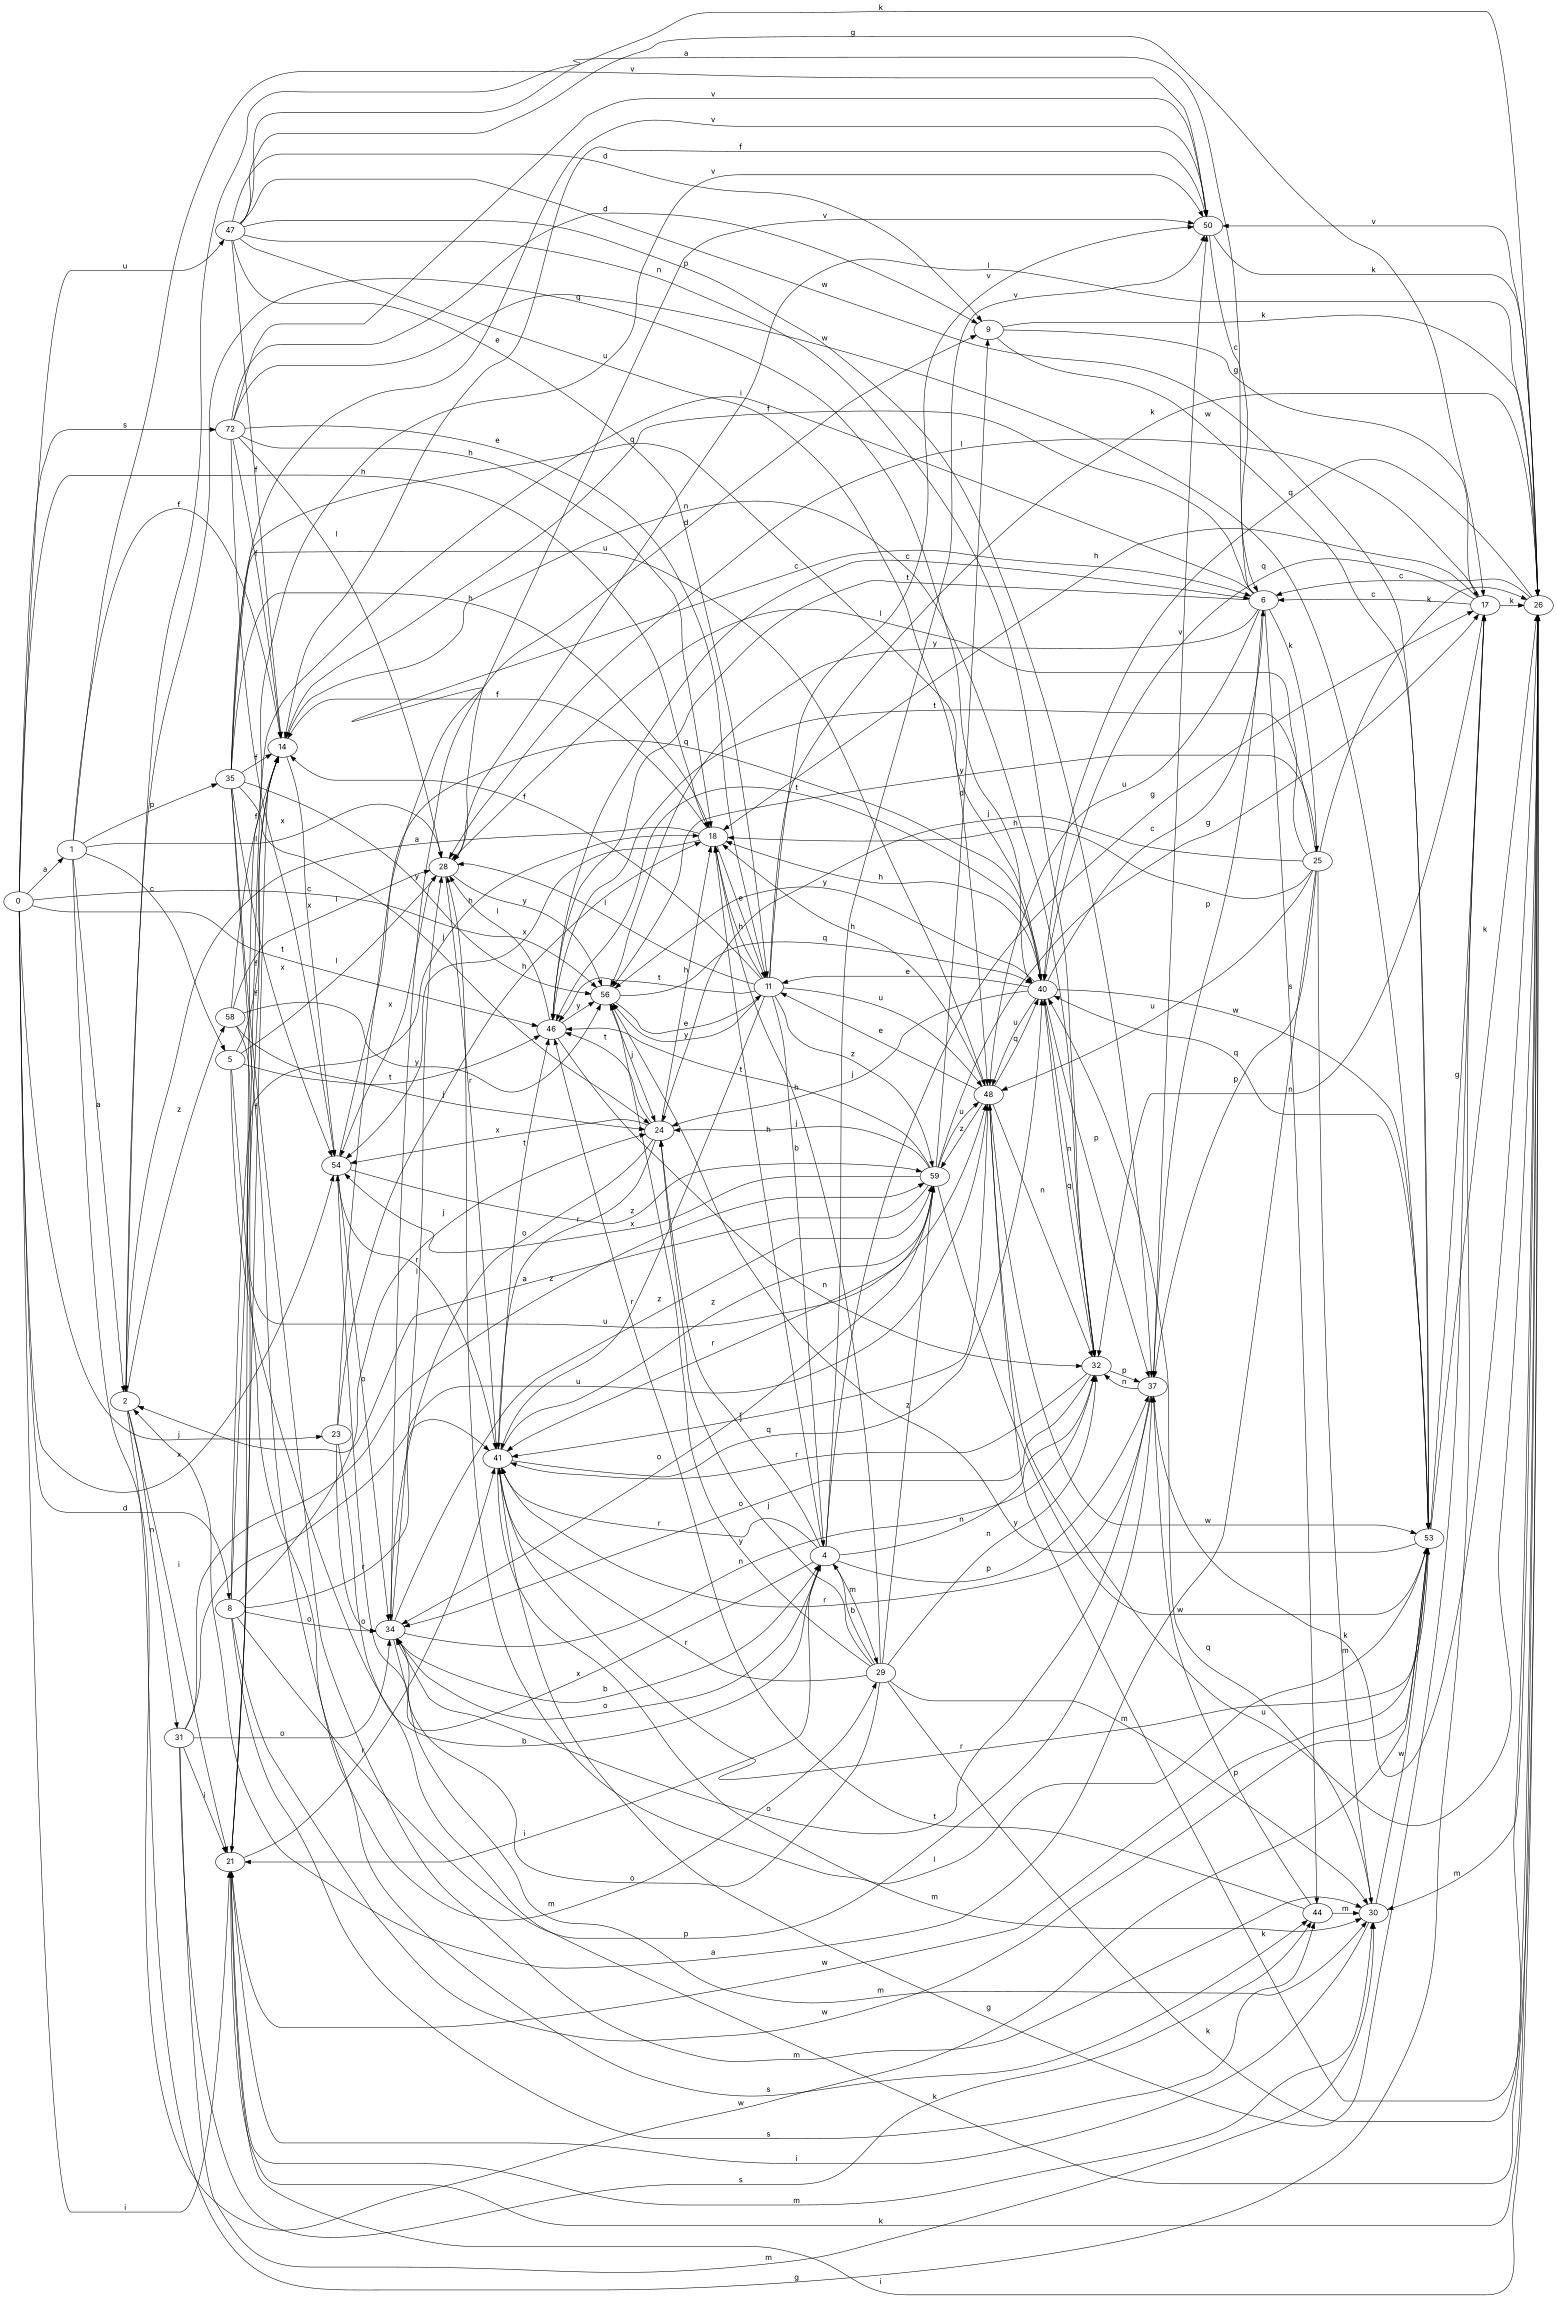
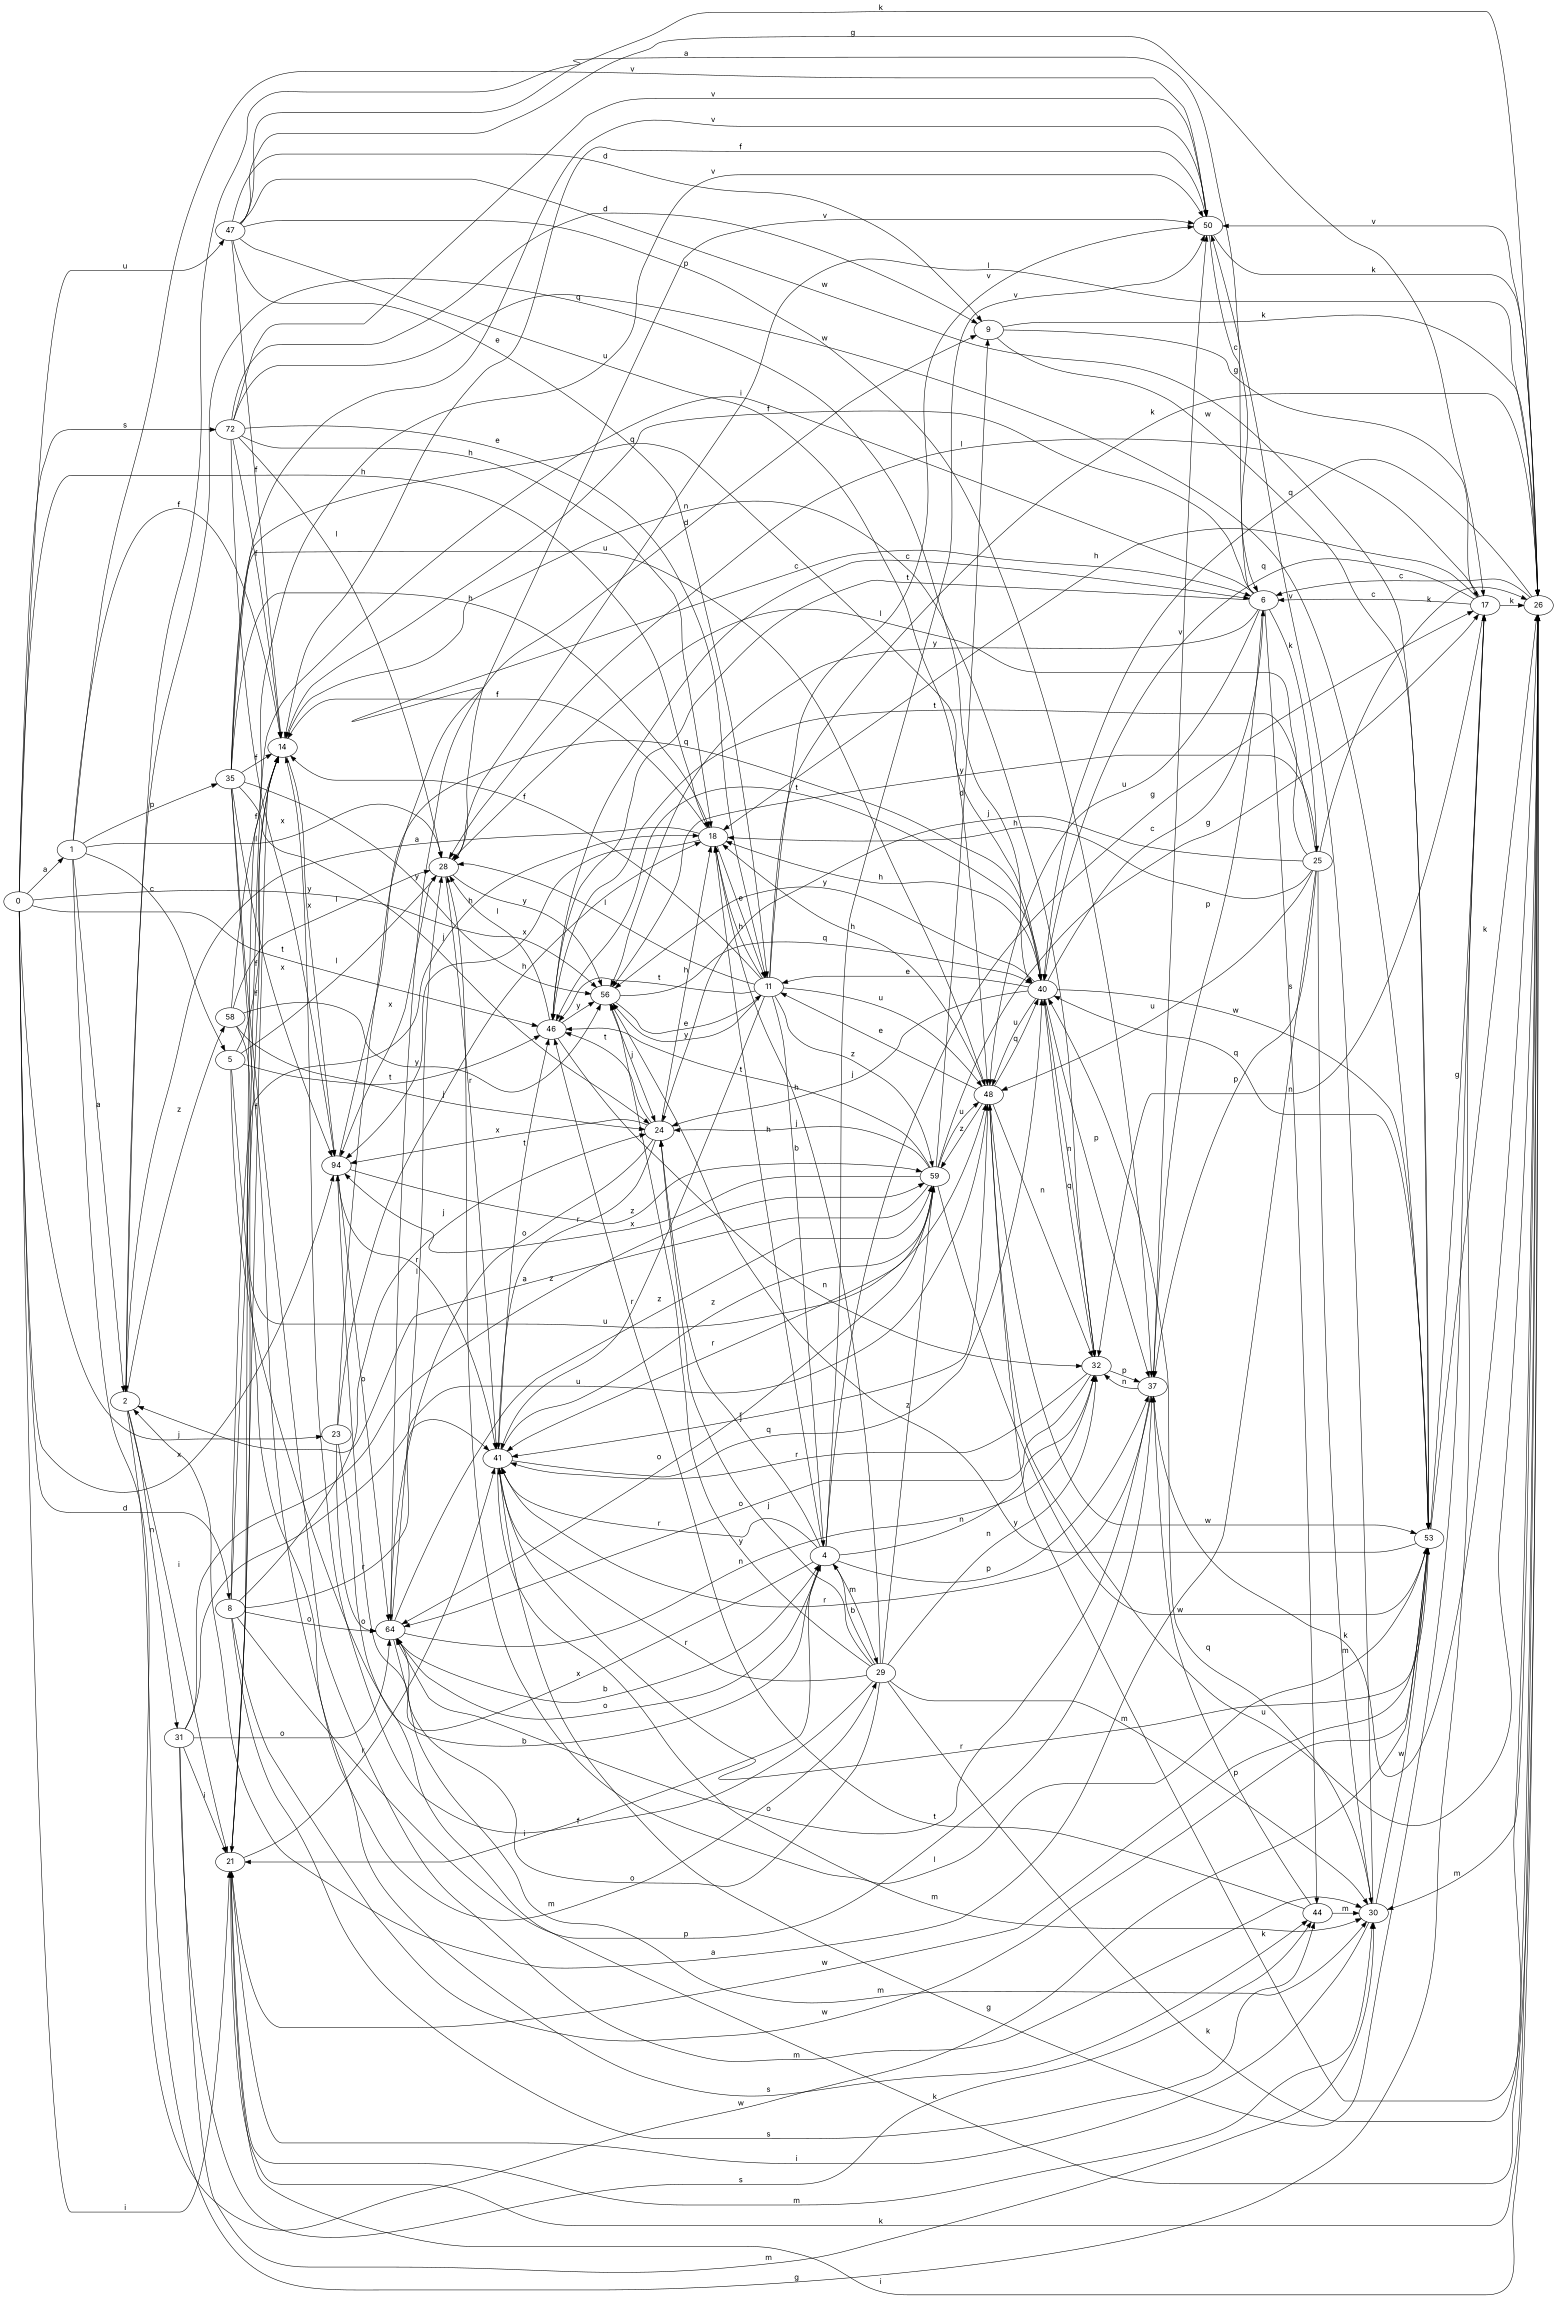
(964, 537) -> none
(310, 889) -> (310, 889)
none -> (1349, 1108)
(336, 1166) -> (336, 1166)
none -> (331, 1539)
(390, 1630) -> (390, 1630)
